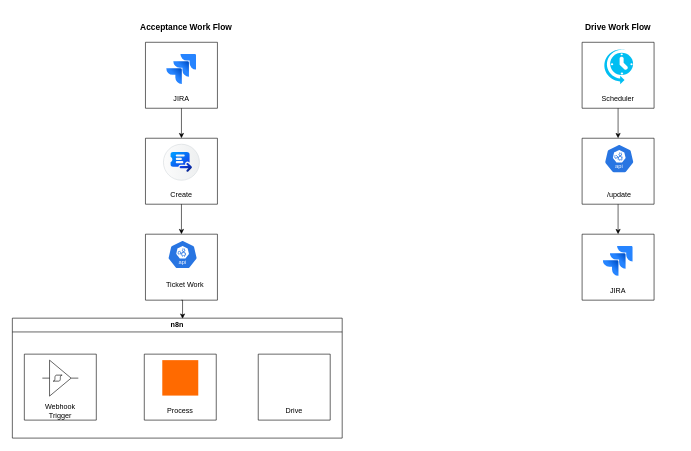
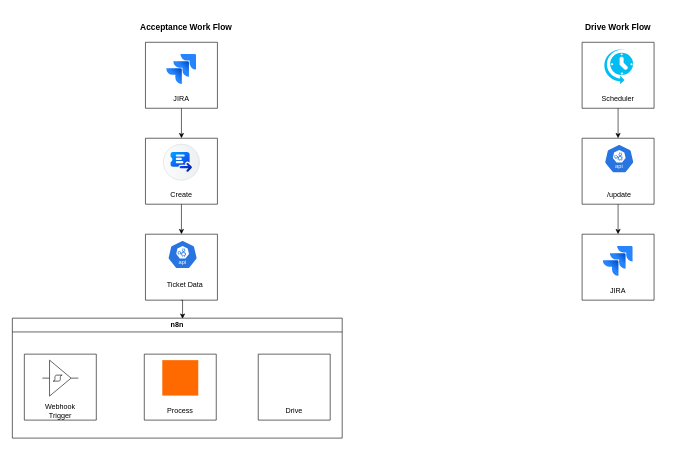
(185, 285) -> (185, 285)
